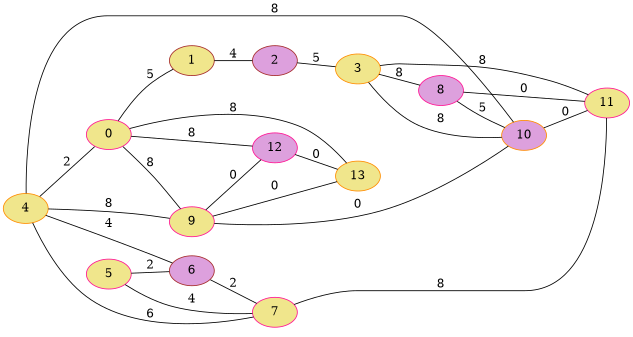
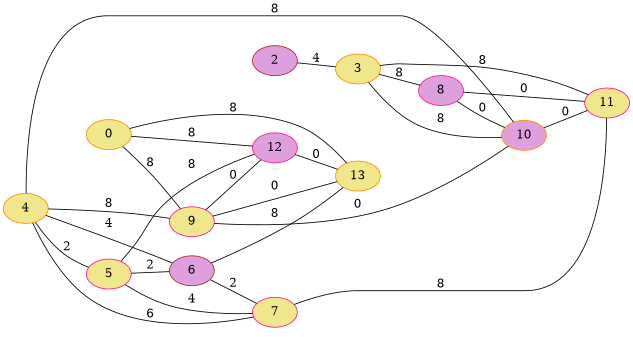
(316, 59) -> (316, 59)
(192, 61) -> none
(483, 108) -> (483, 108)
(109, 135) -> (109, 135)
(67, 172) -> (58, 249)
none -> (176, 194)
none -> (280, 230)
